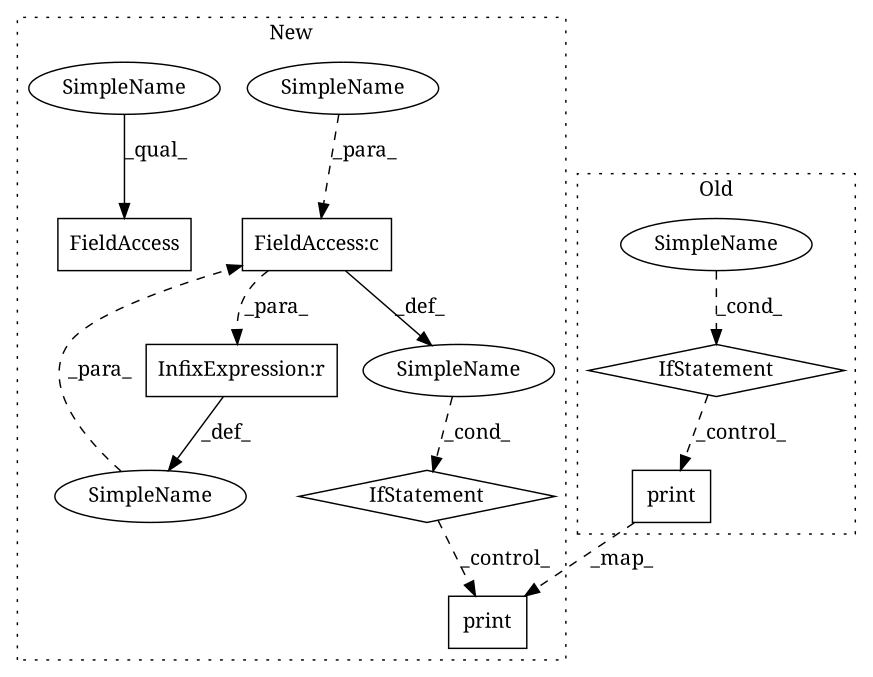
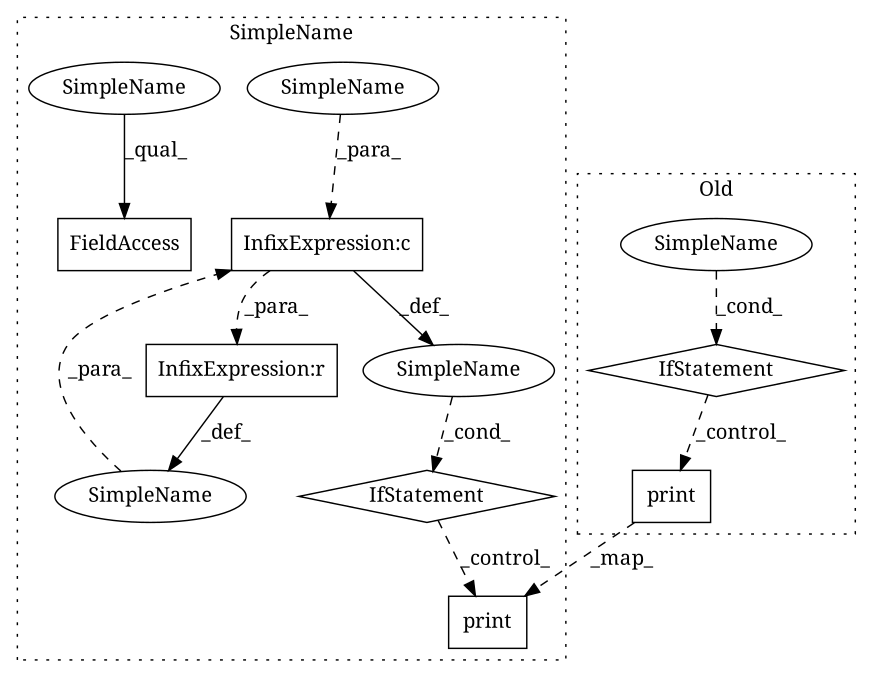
(292, 34) -> (292, 34)
(317, 245) -> (327, 245)
